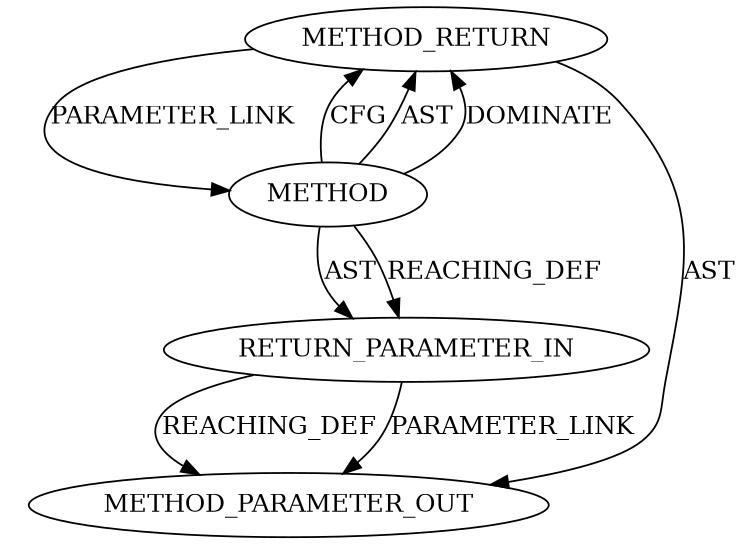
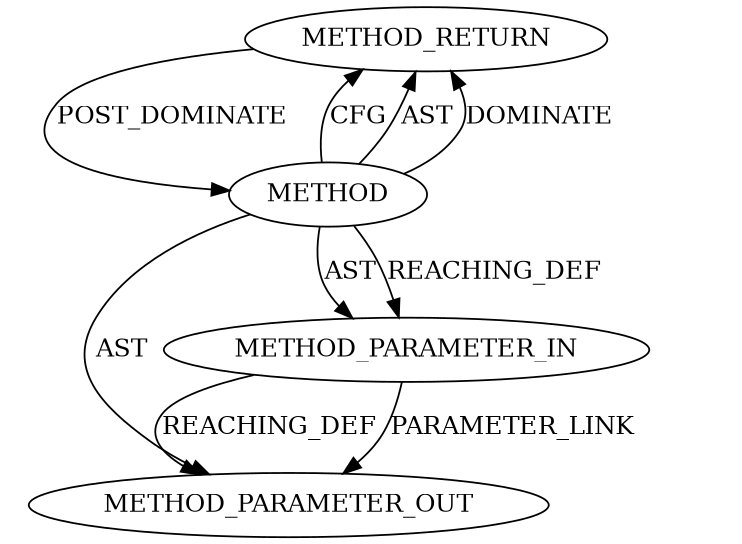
(173, 117) -> (173, 117)
(680, 299) -> (94, 323)
(407, 350) -> (407, 350)
